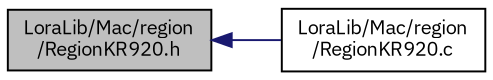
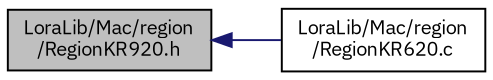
(384, 40) -> (384, 40)
